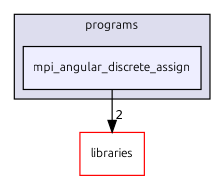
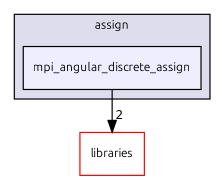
(112, 26) -> (112, 26)
